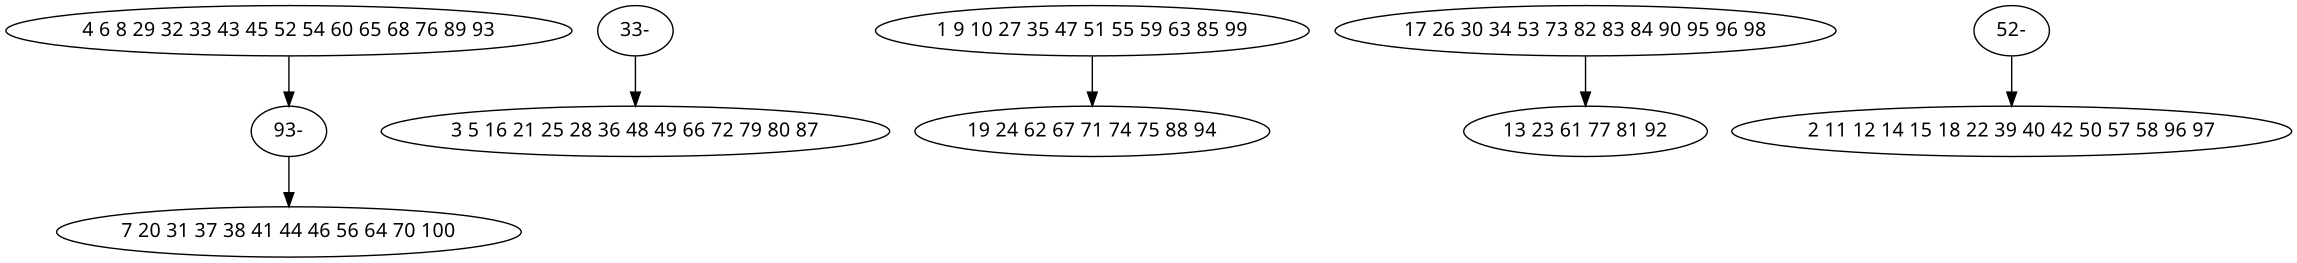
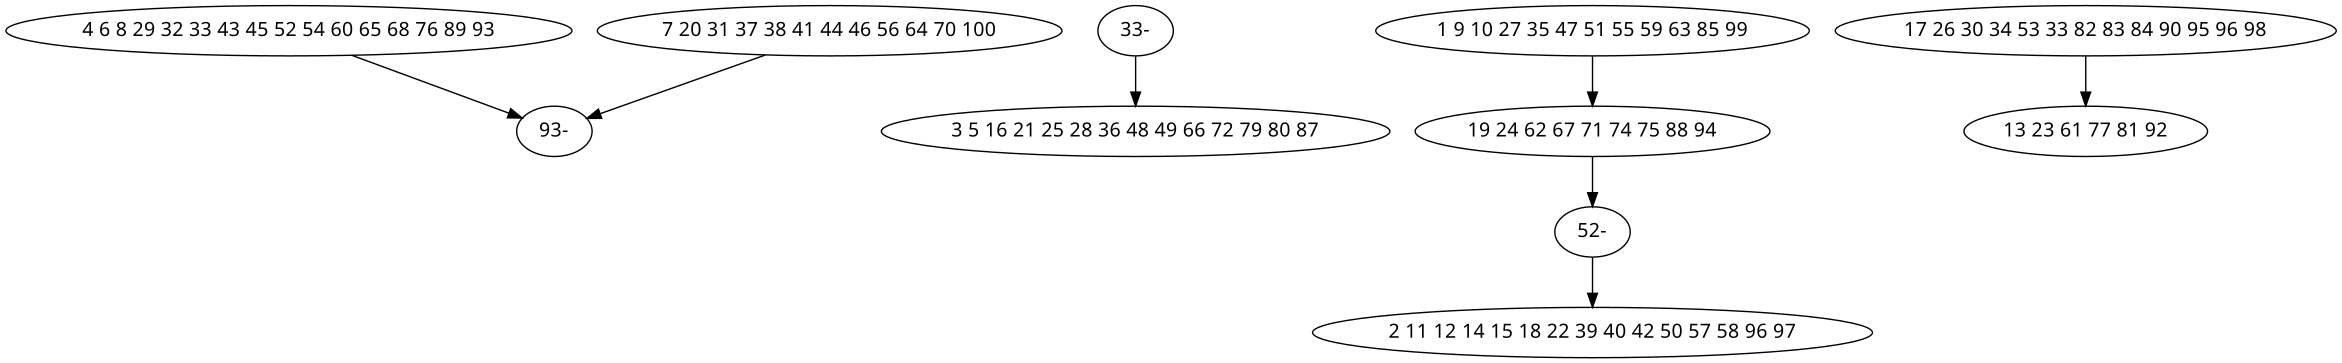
(1586, 31) -> (2086, 31)
(289, 175) -> (683, 84)
none -> (1593, 175)
